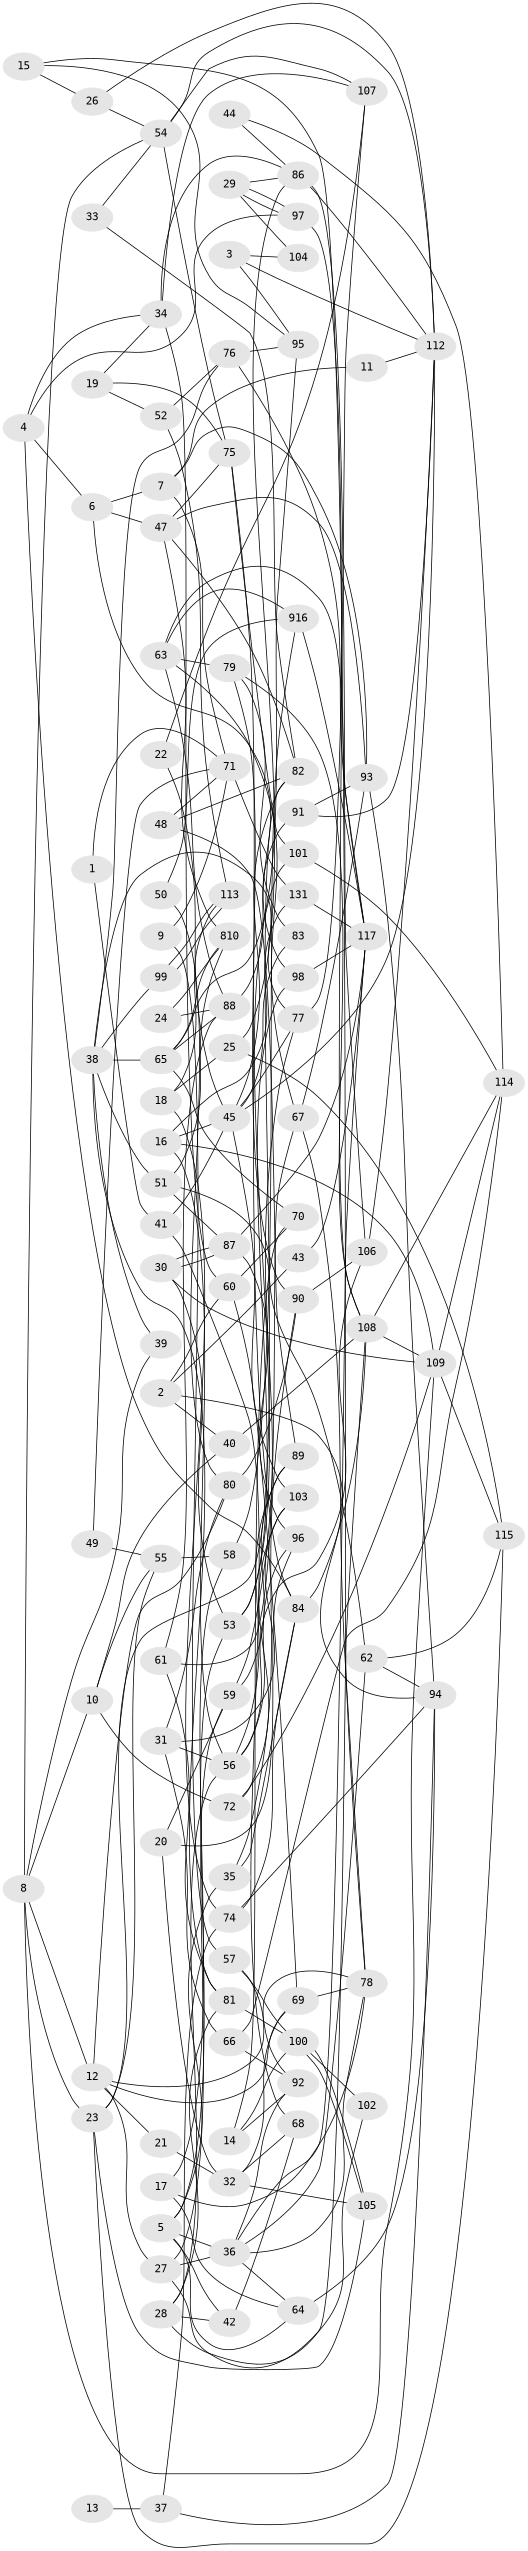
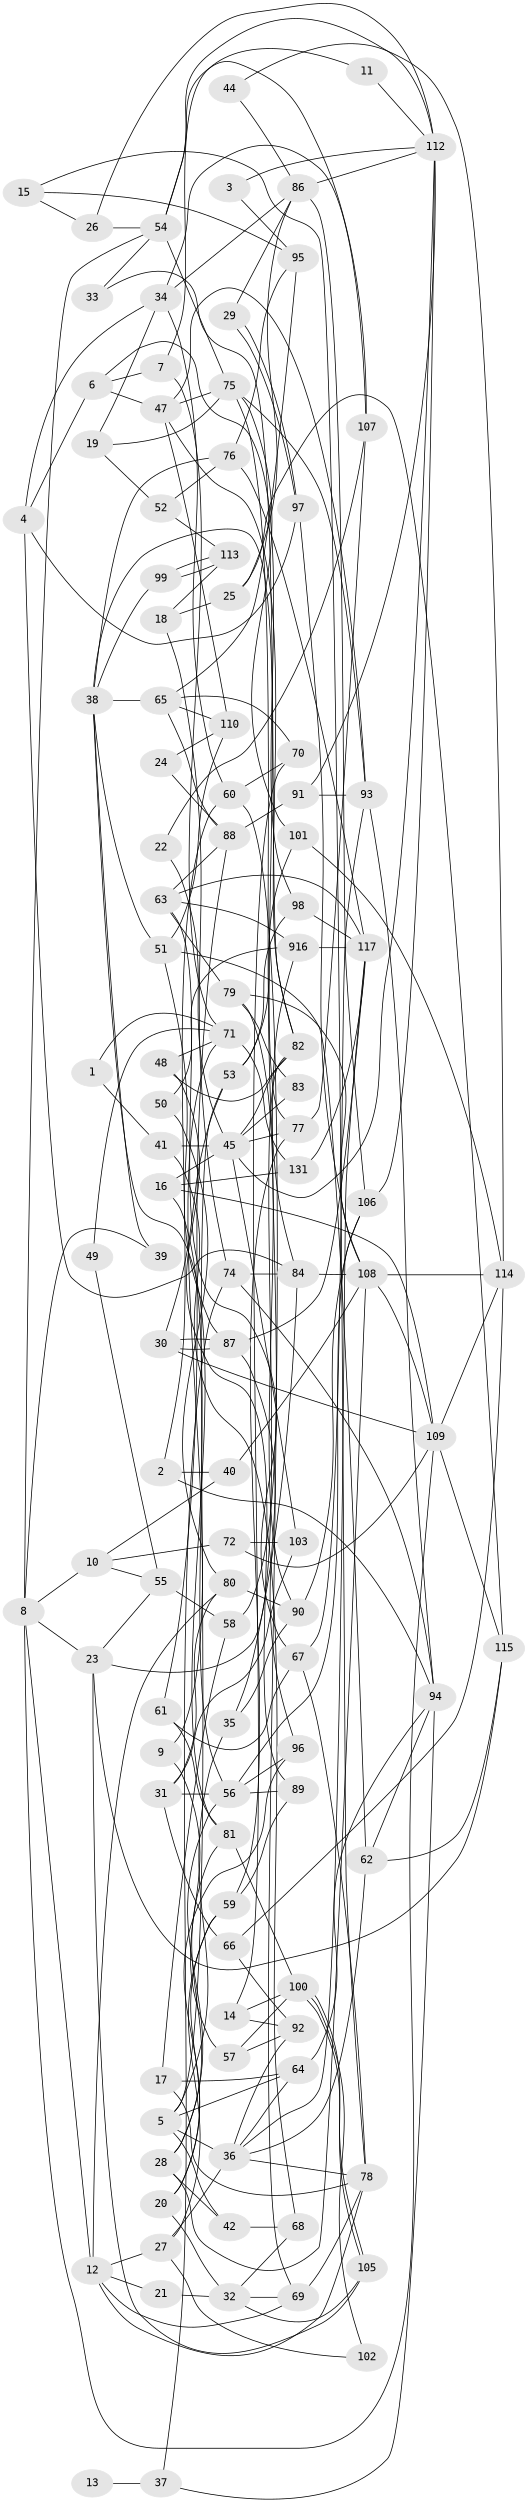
(298, 258) -> none
(333, 533) -> (324, 504)
(230, 937) -> (230, 725)
(298, 1258) -> none
